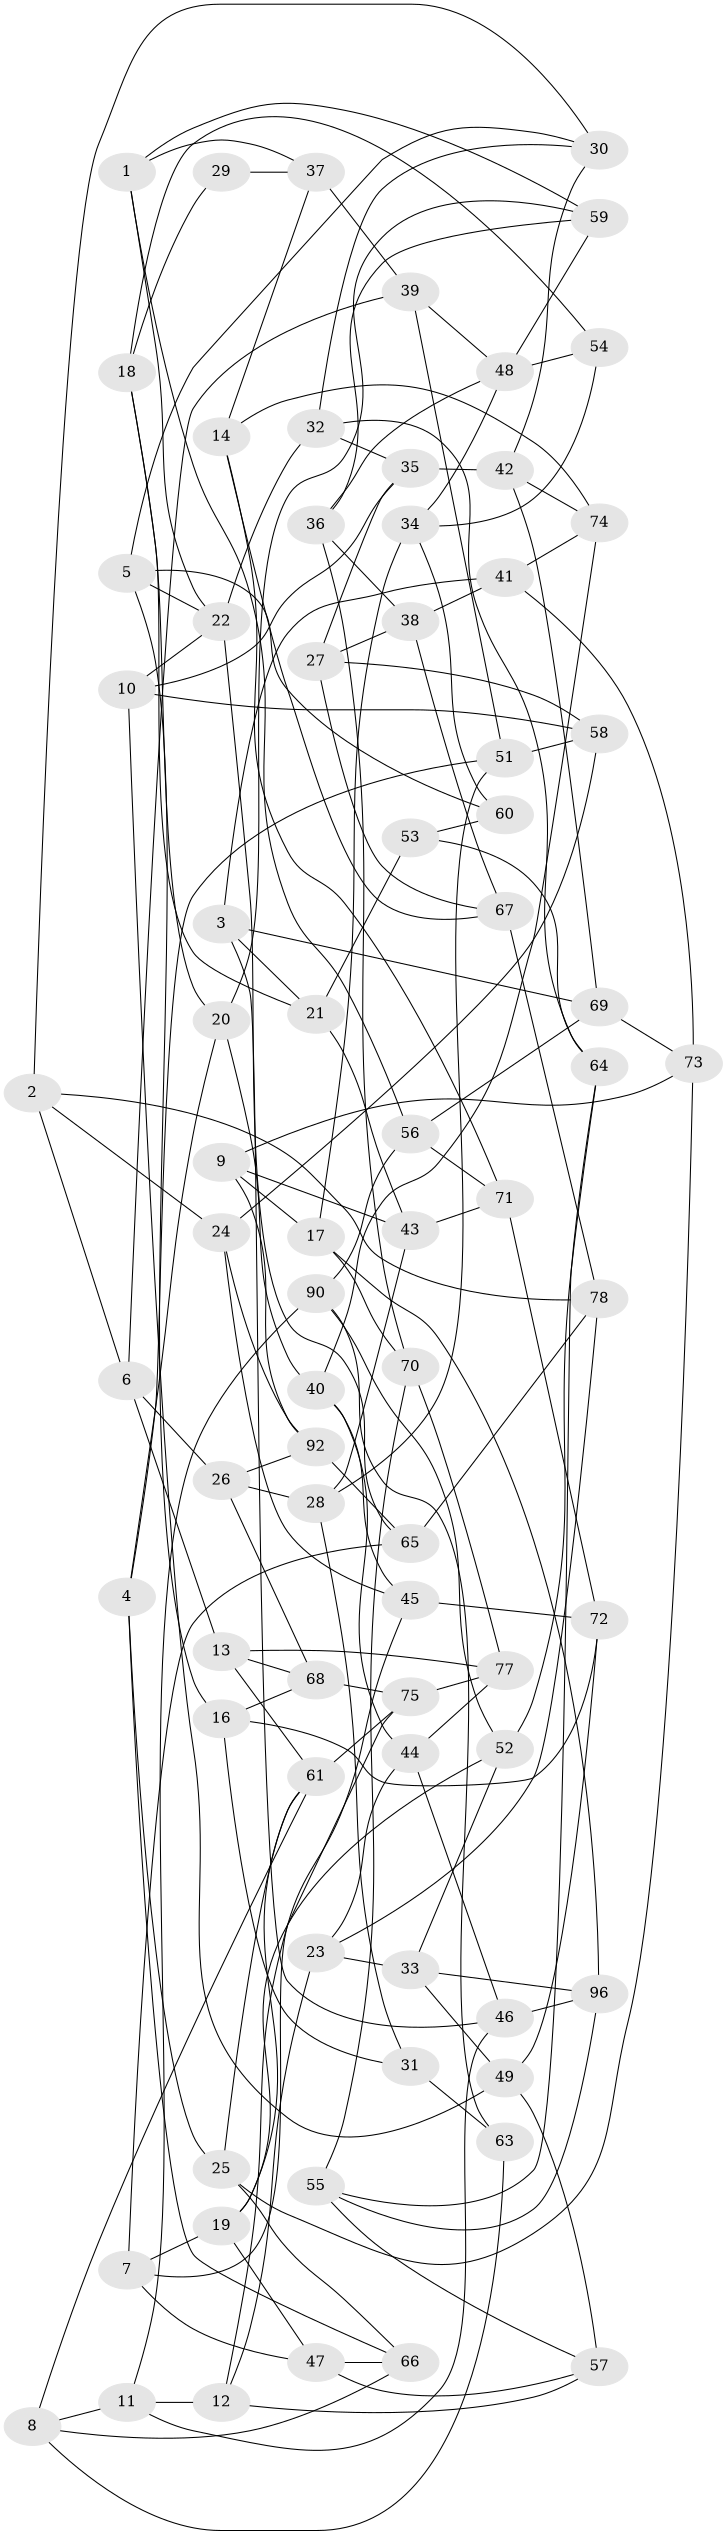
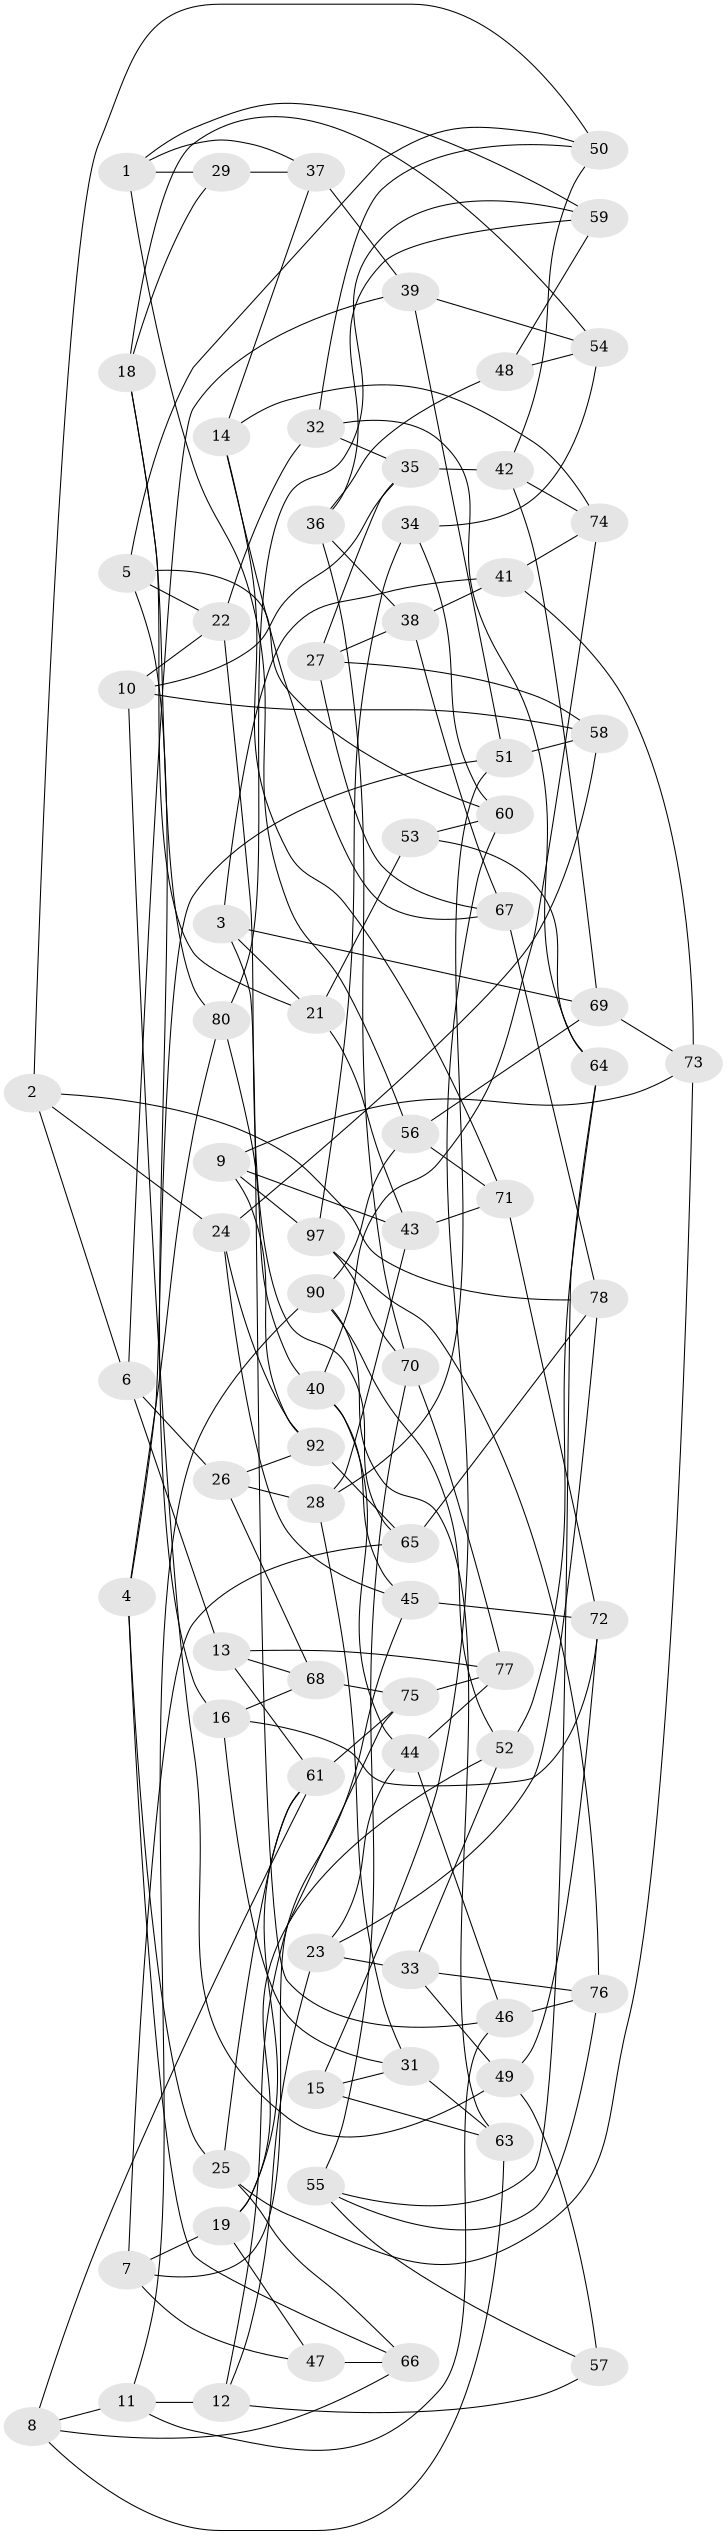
(600, 150) -> (600, 150)
(458, 332) -> (505, 320)
(161, 402) -> (167, 172)
(466, 452) -> none
(222, 1021) -> (222, 1021)
(316, 1237) -> (316, 1237)
(600, 1994) -> (600, 1994)
none -> (316, 2089)
(455, 2395) -> none
